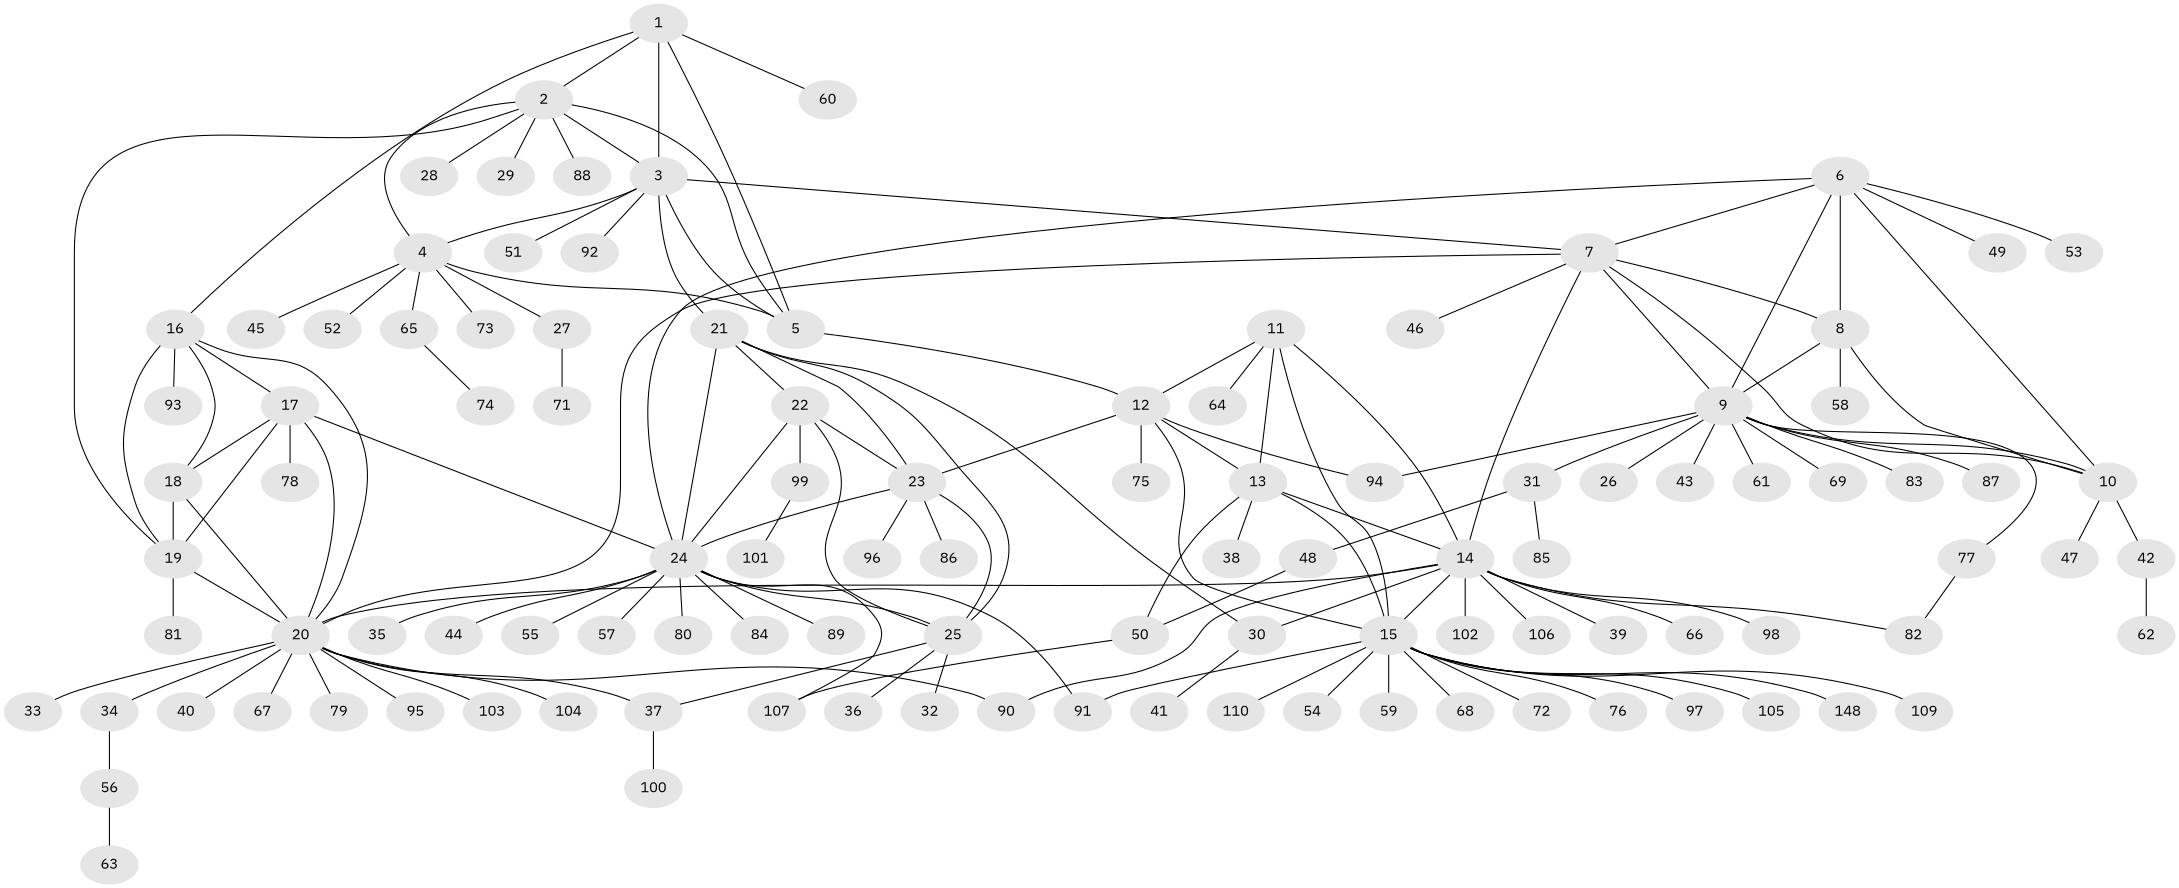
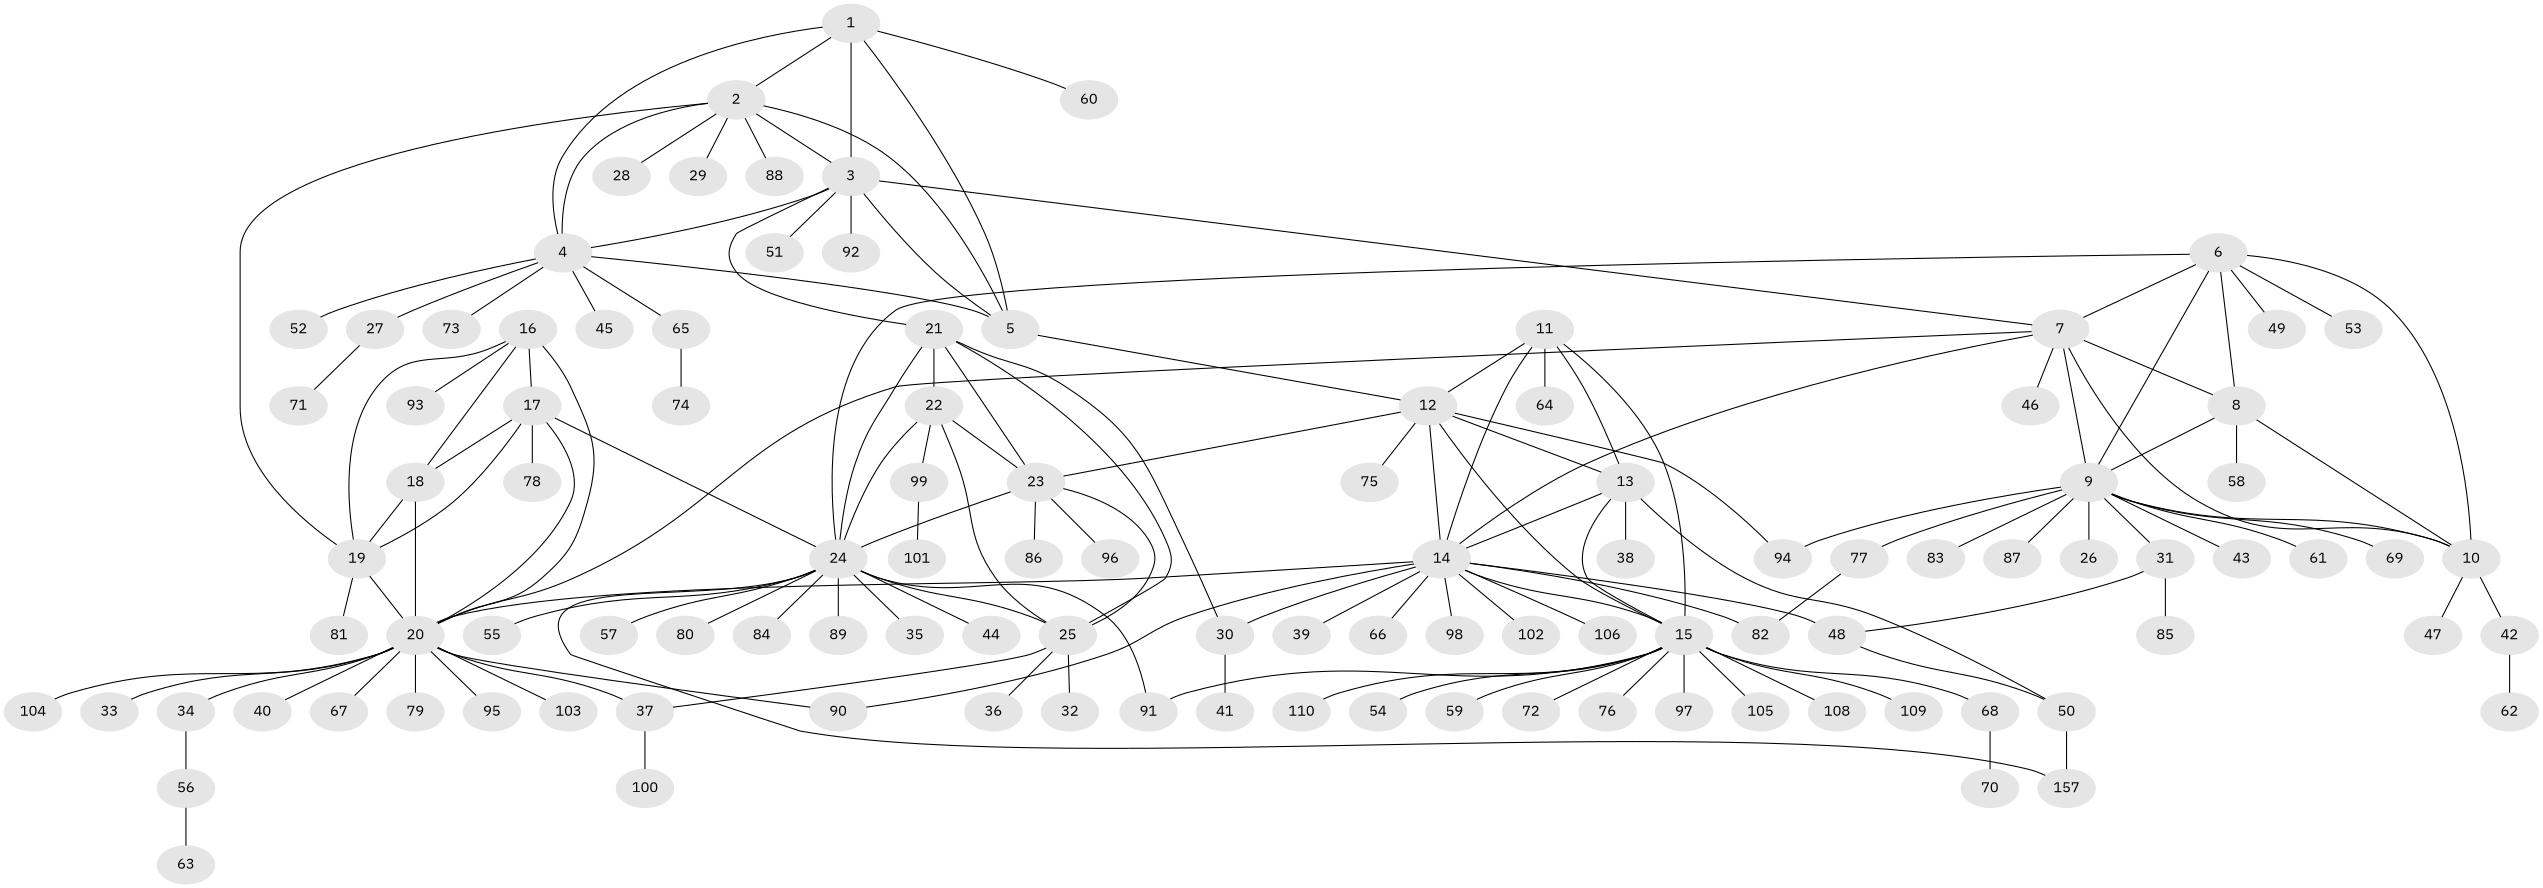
(385, 153) -> (643, 83)
none -> (1435, 482)
none -> (1644, 587)
(777, 712) -> (2067, 788)
(1848, 712) -> (1837, 712)
none -> (1990, 788)
